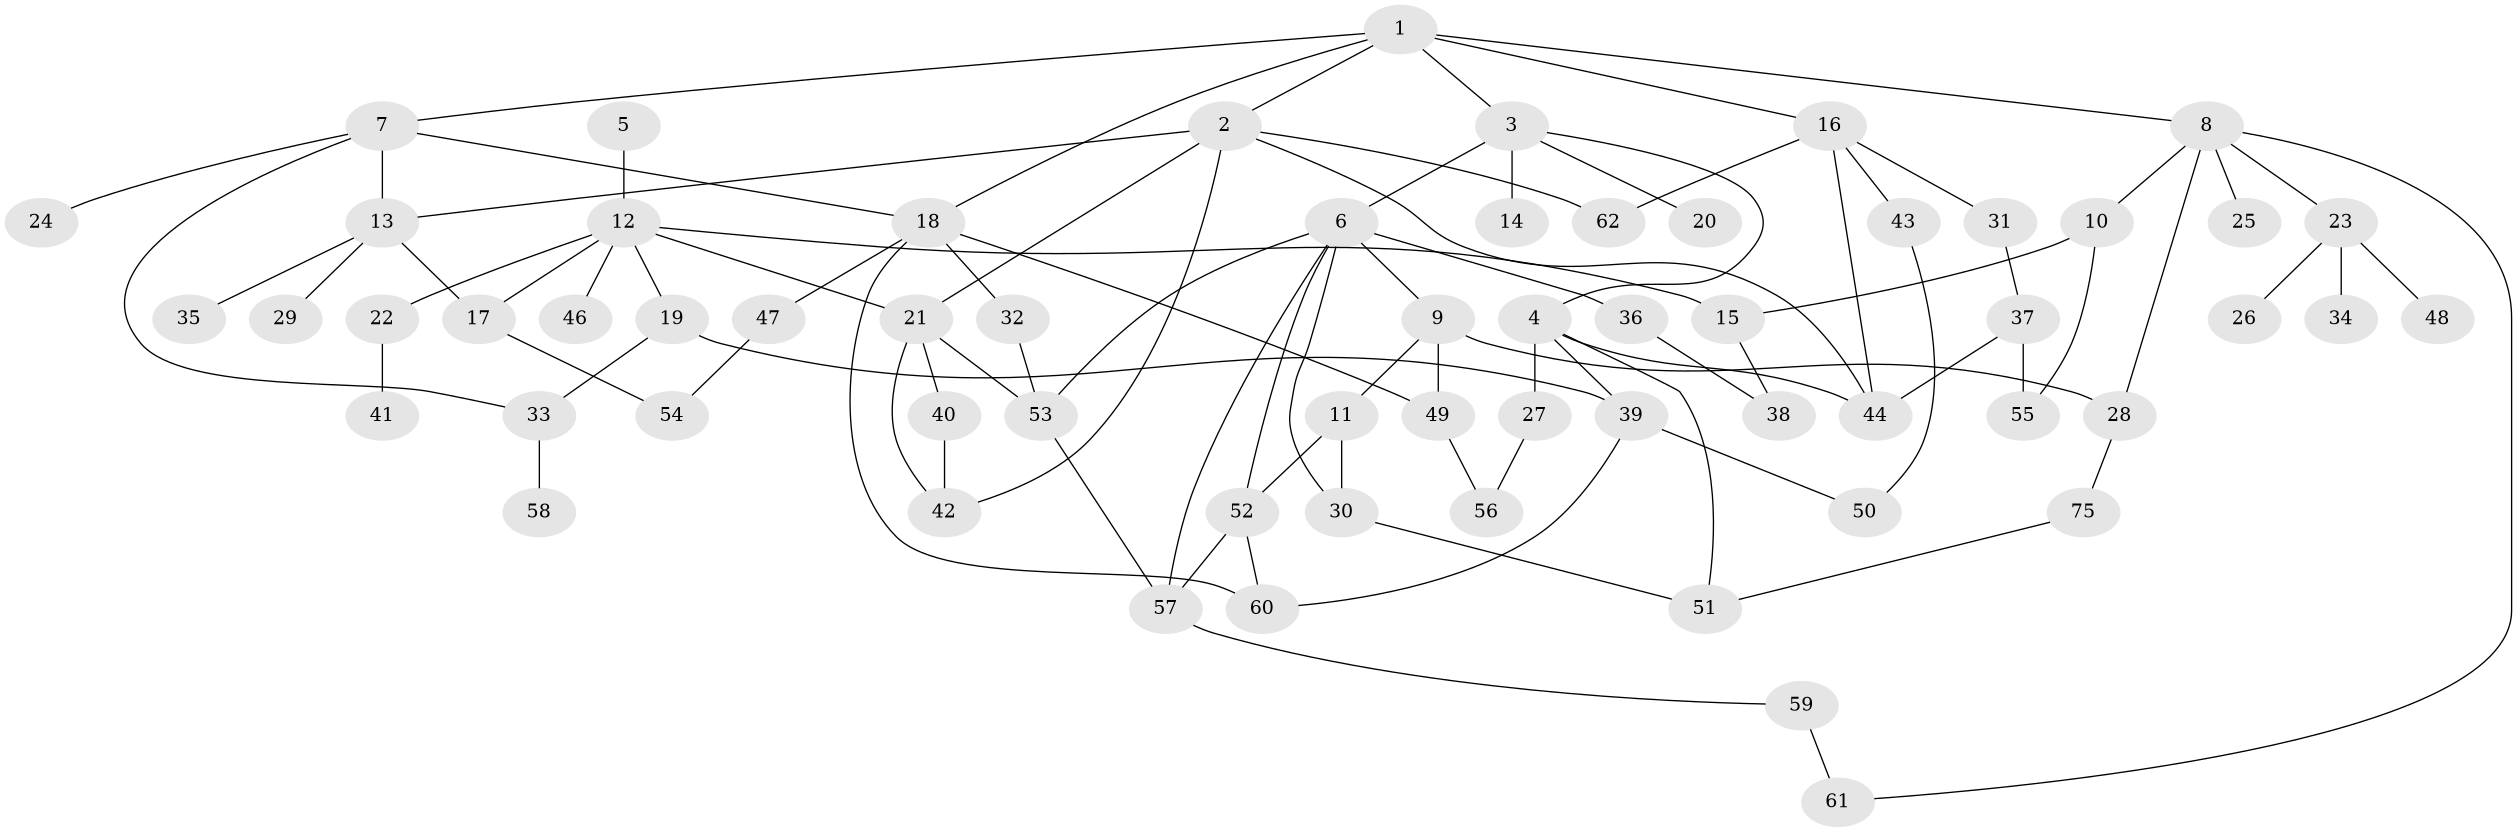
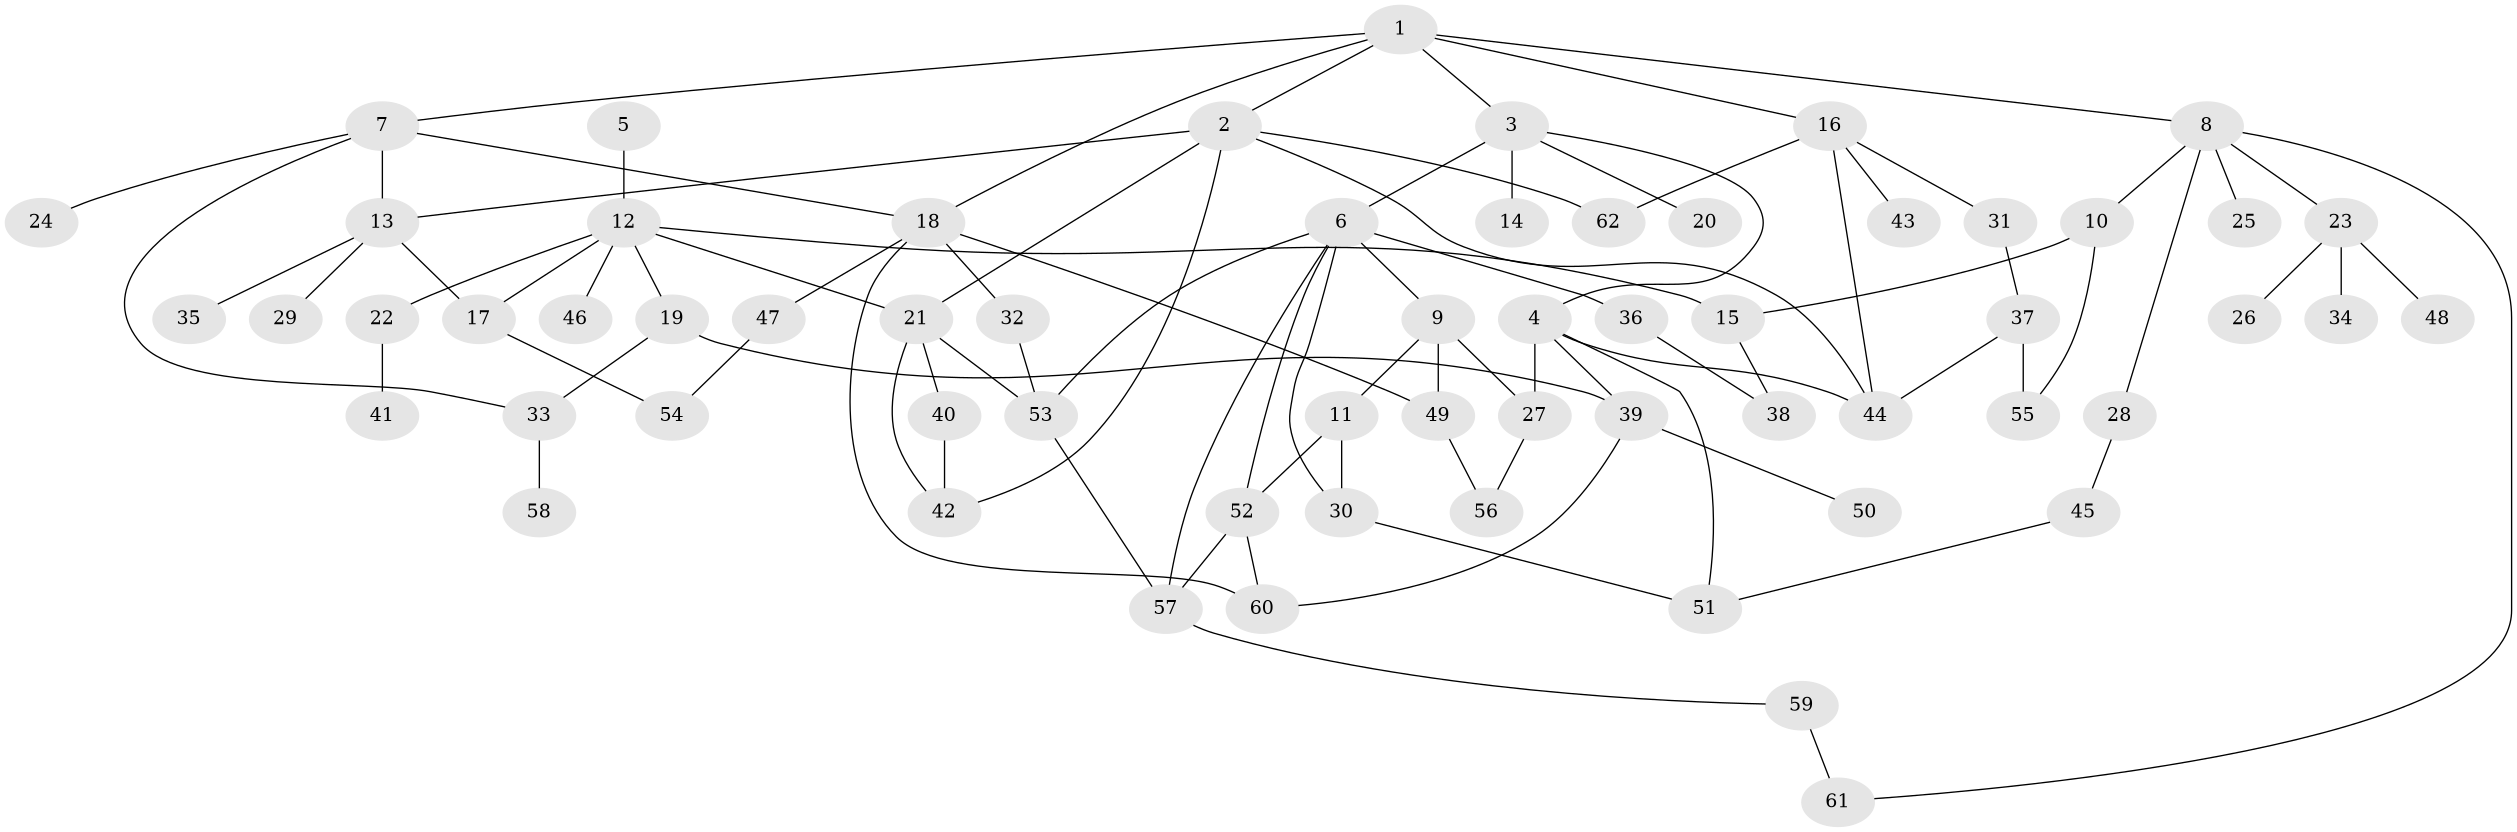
(1779, 368) -> (1482, 363)
(1934, 388) -> none
(2084, 513) -> (2084, 513)
